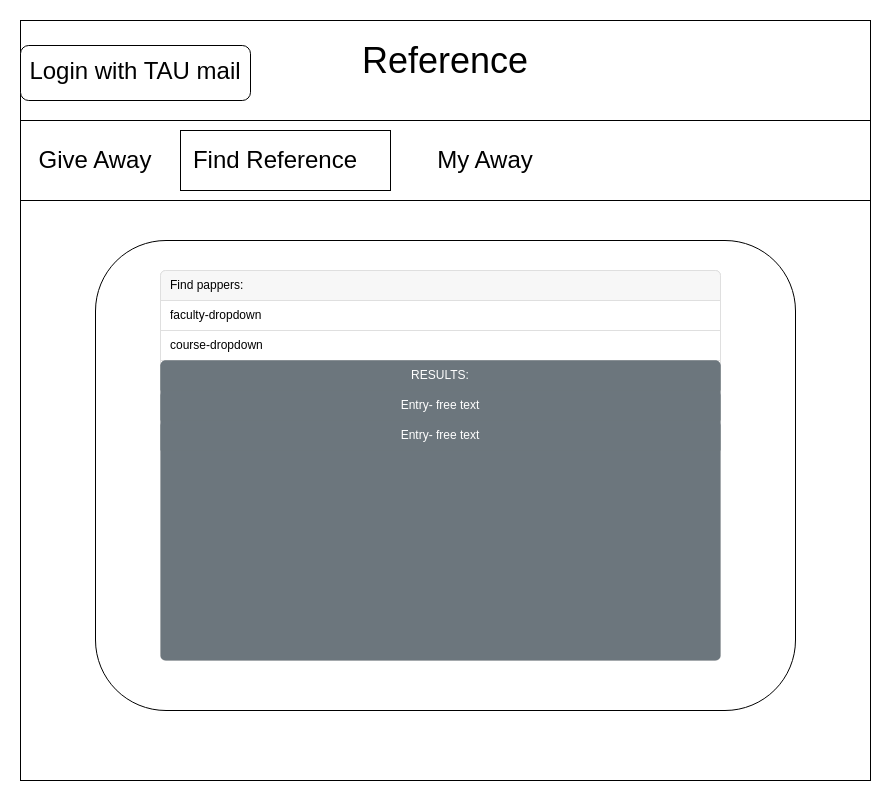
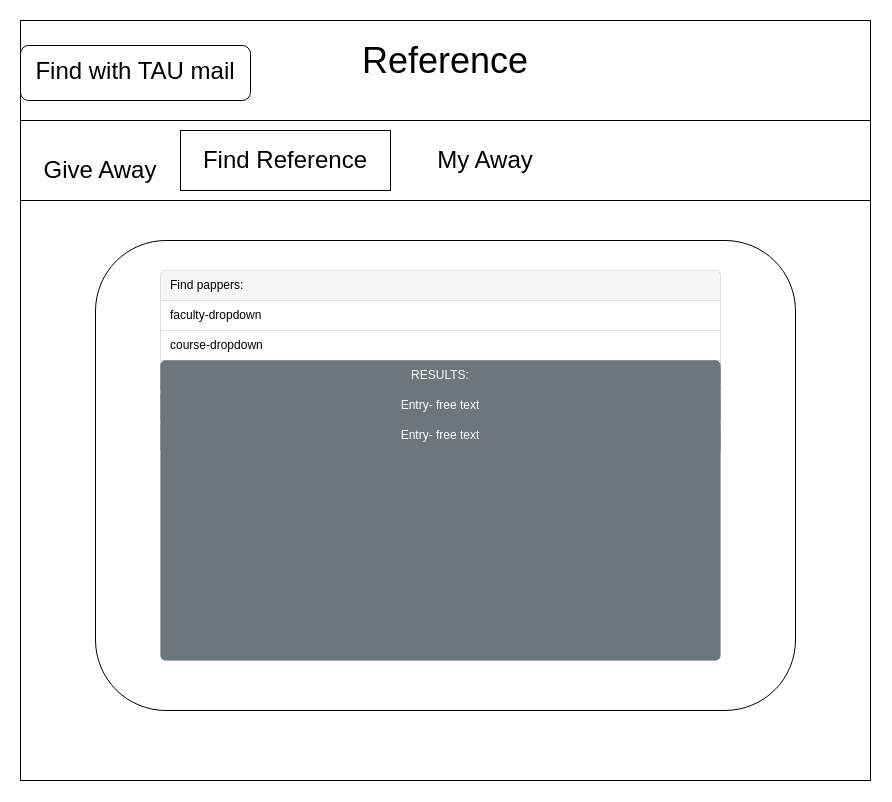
(136, 72) -> (136, 72)
(96, 161) -> (101, 171)
(276, 161) -> (286, 161)
